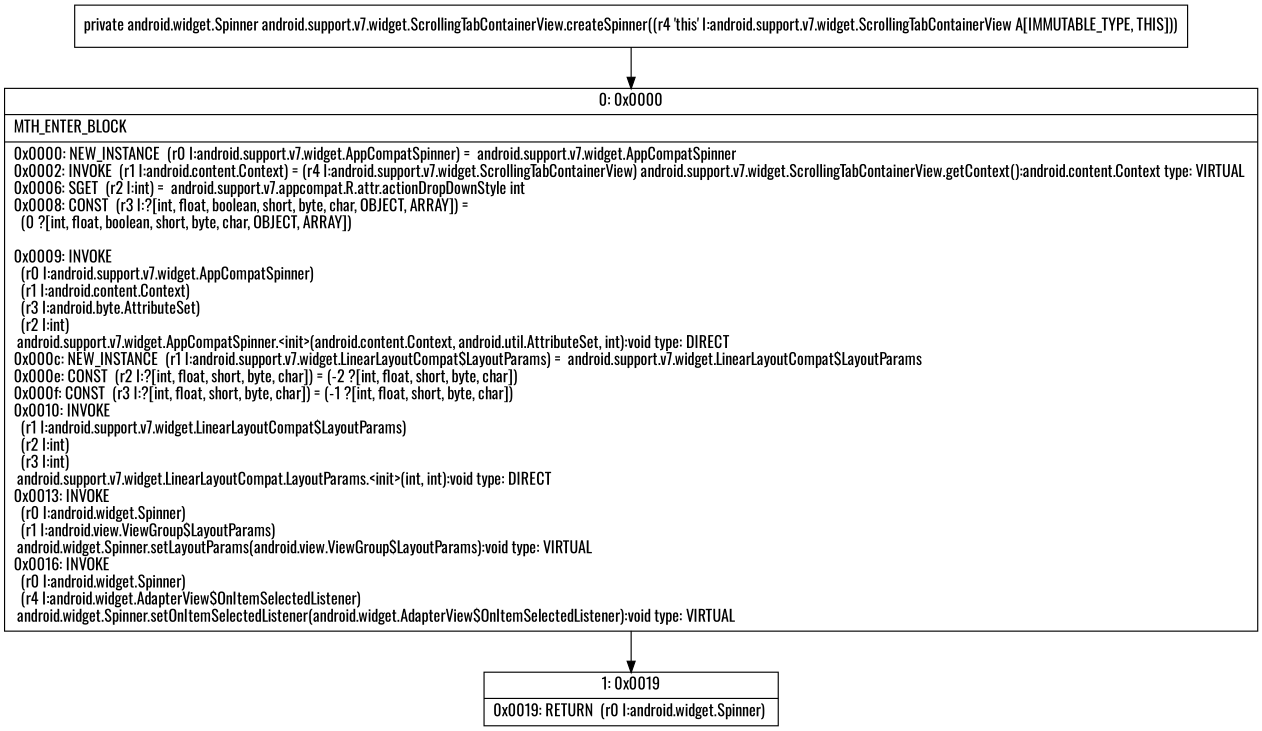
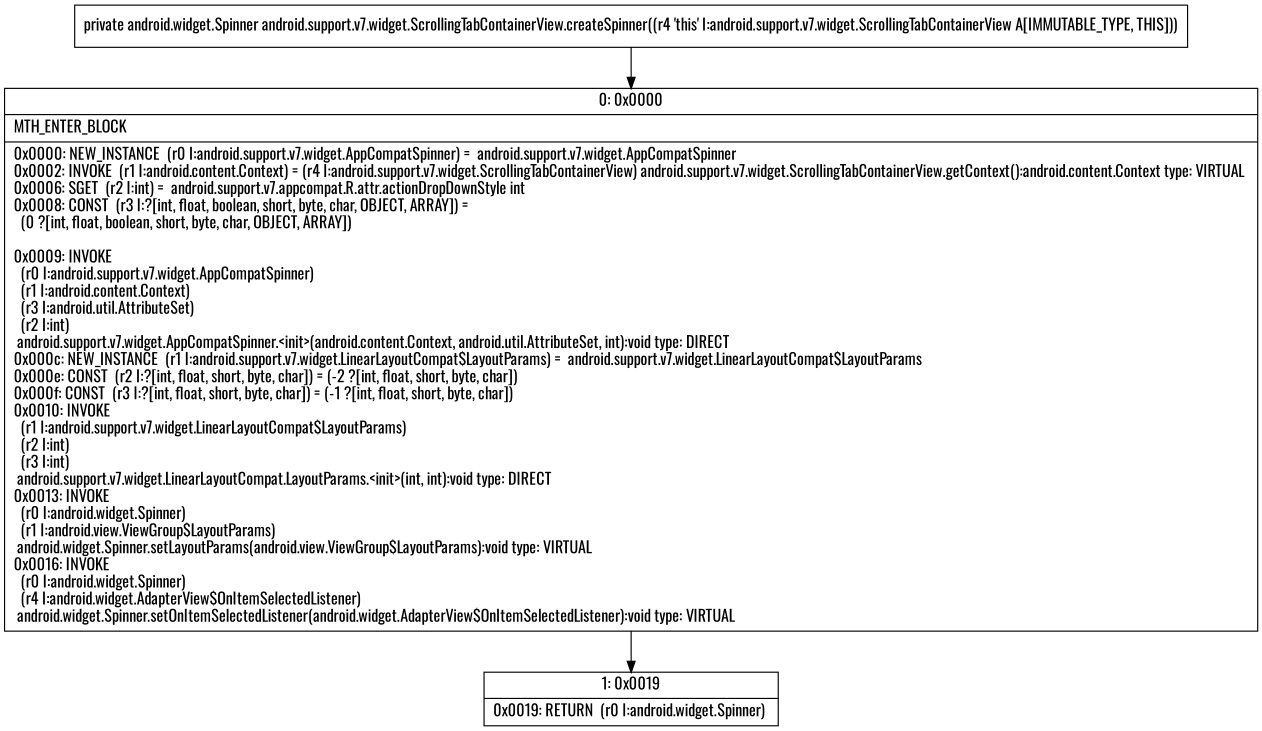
(107, 309) -> (104, 309)
